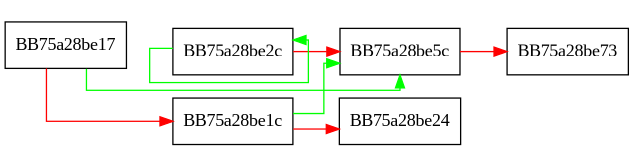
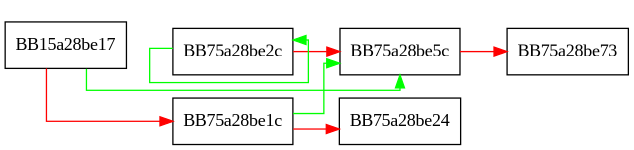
(66, 45) -> (66, 45)
